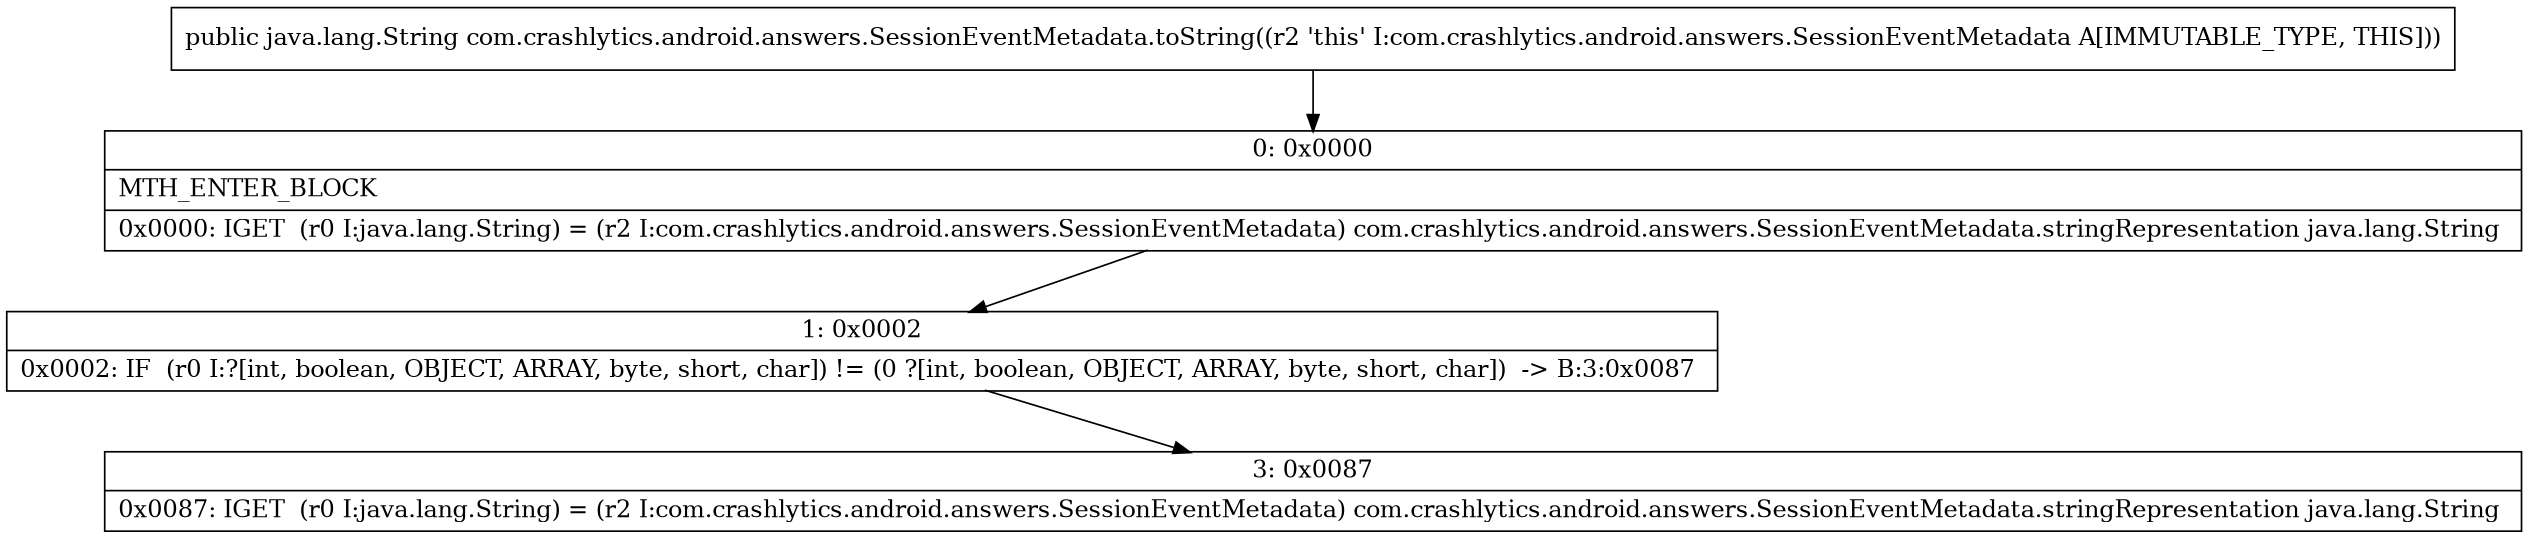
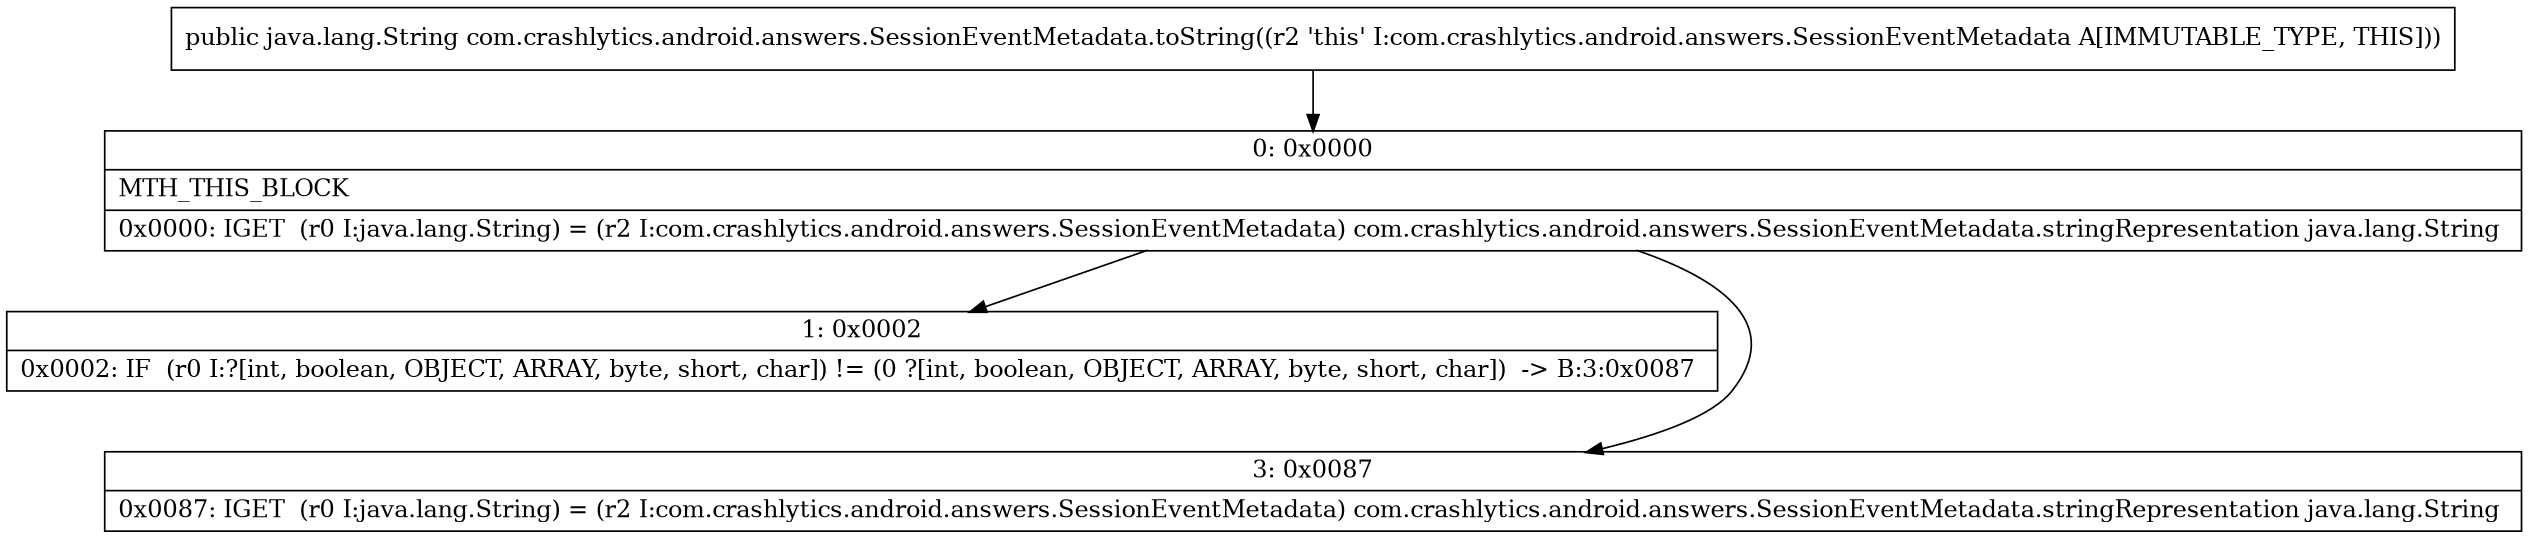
(248, 189) -> (234, 189)
(1079, 419) -> (1747, 363)
